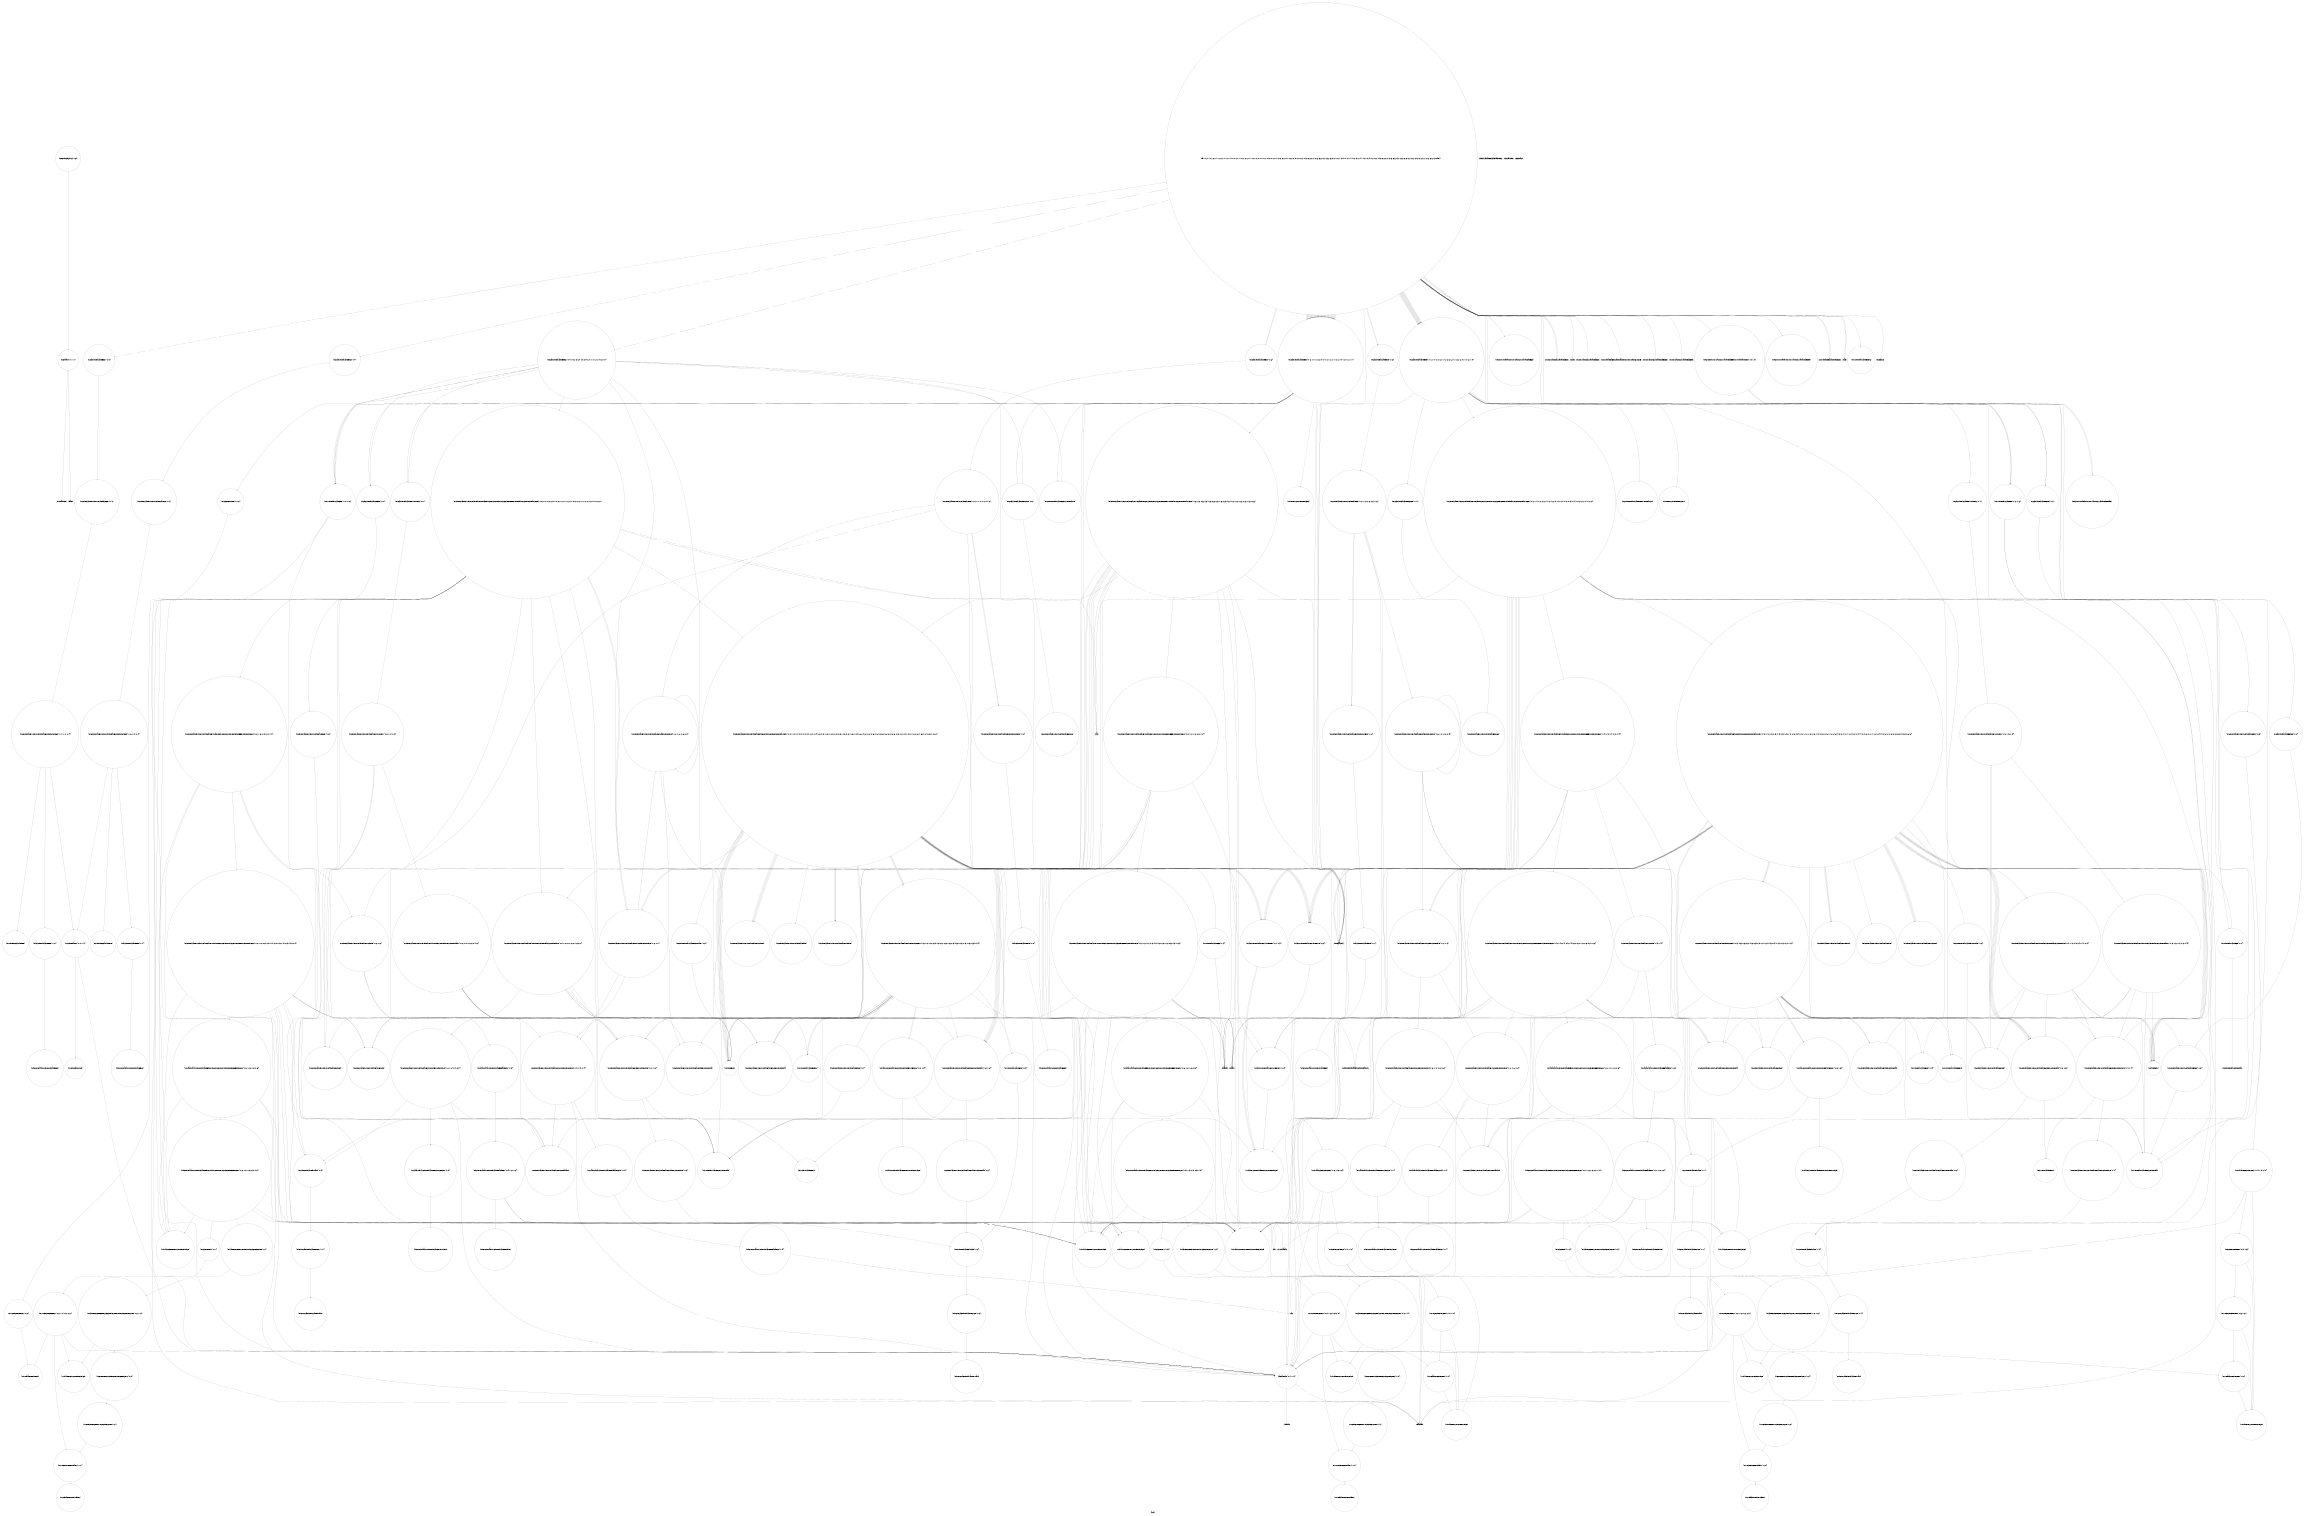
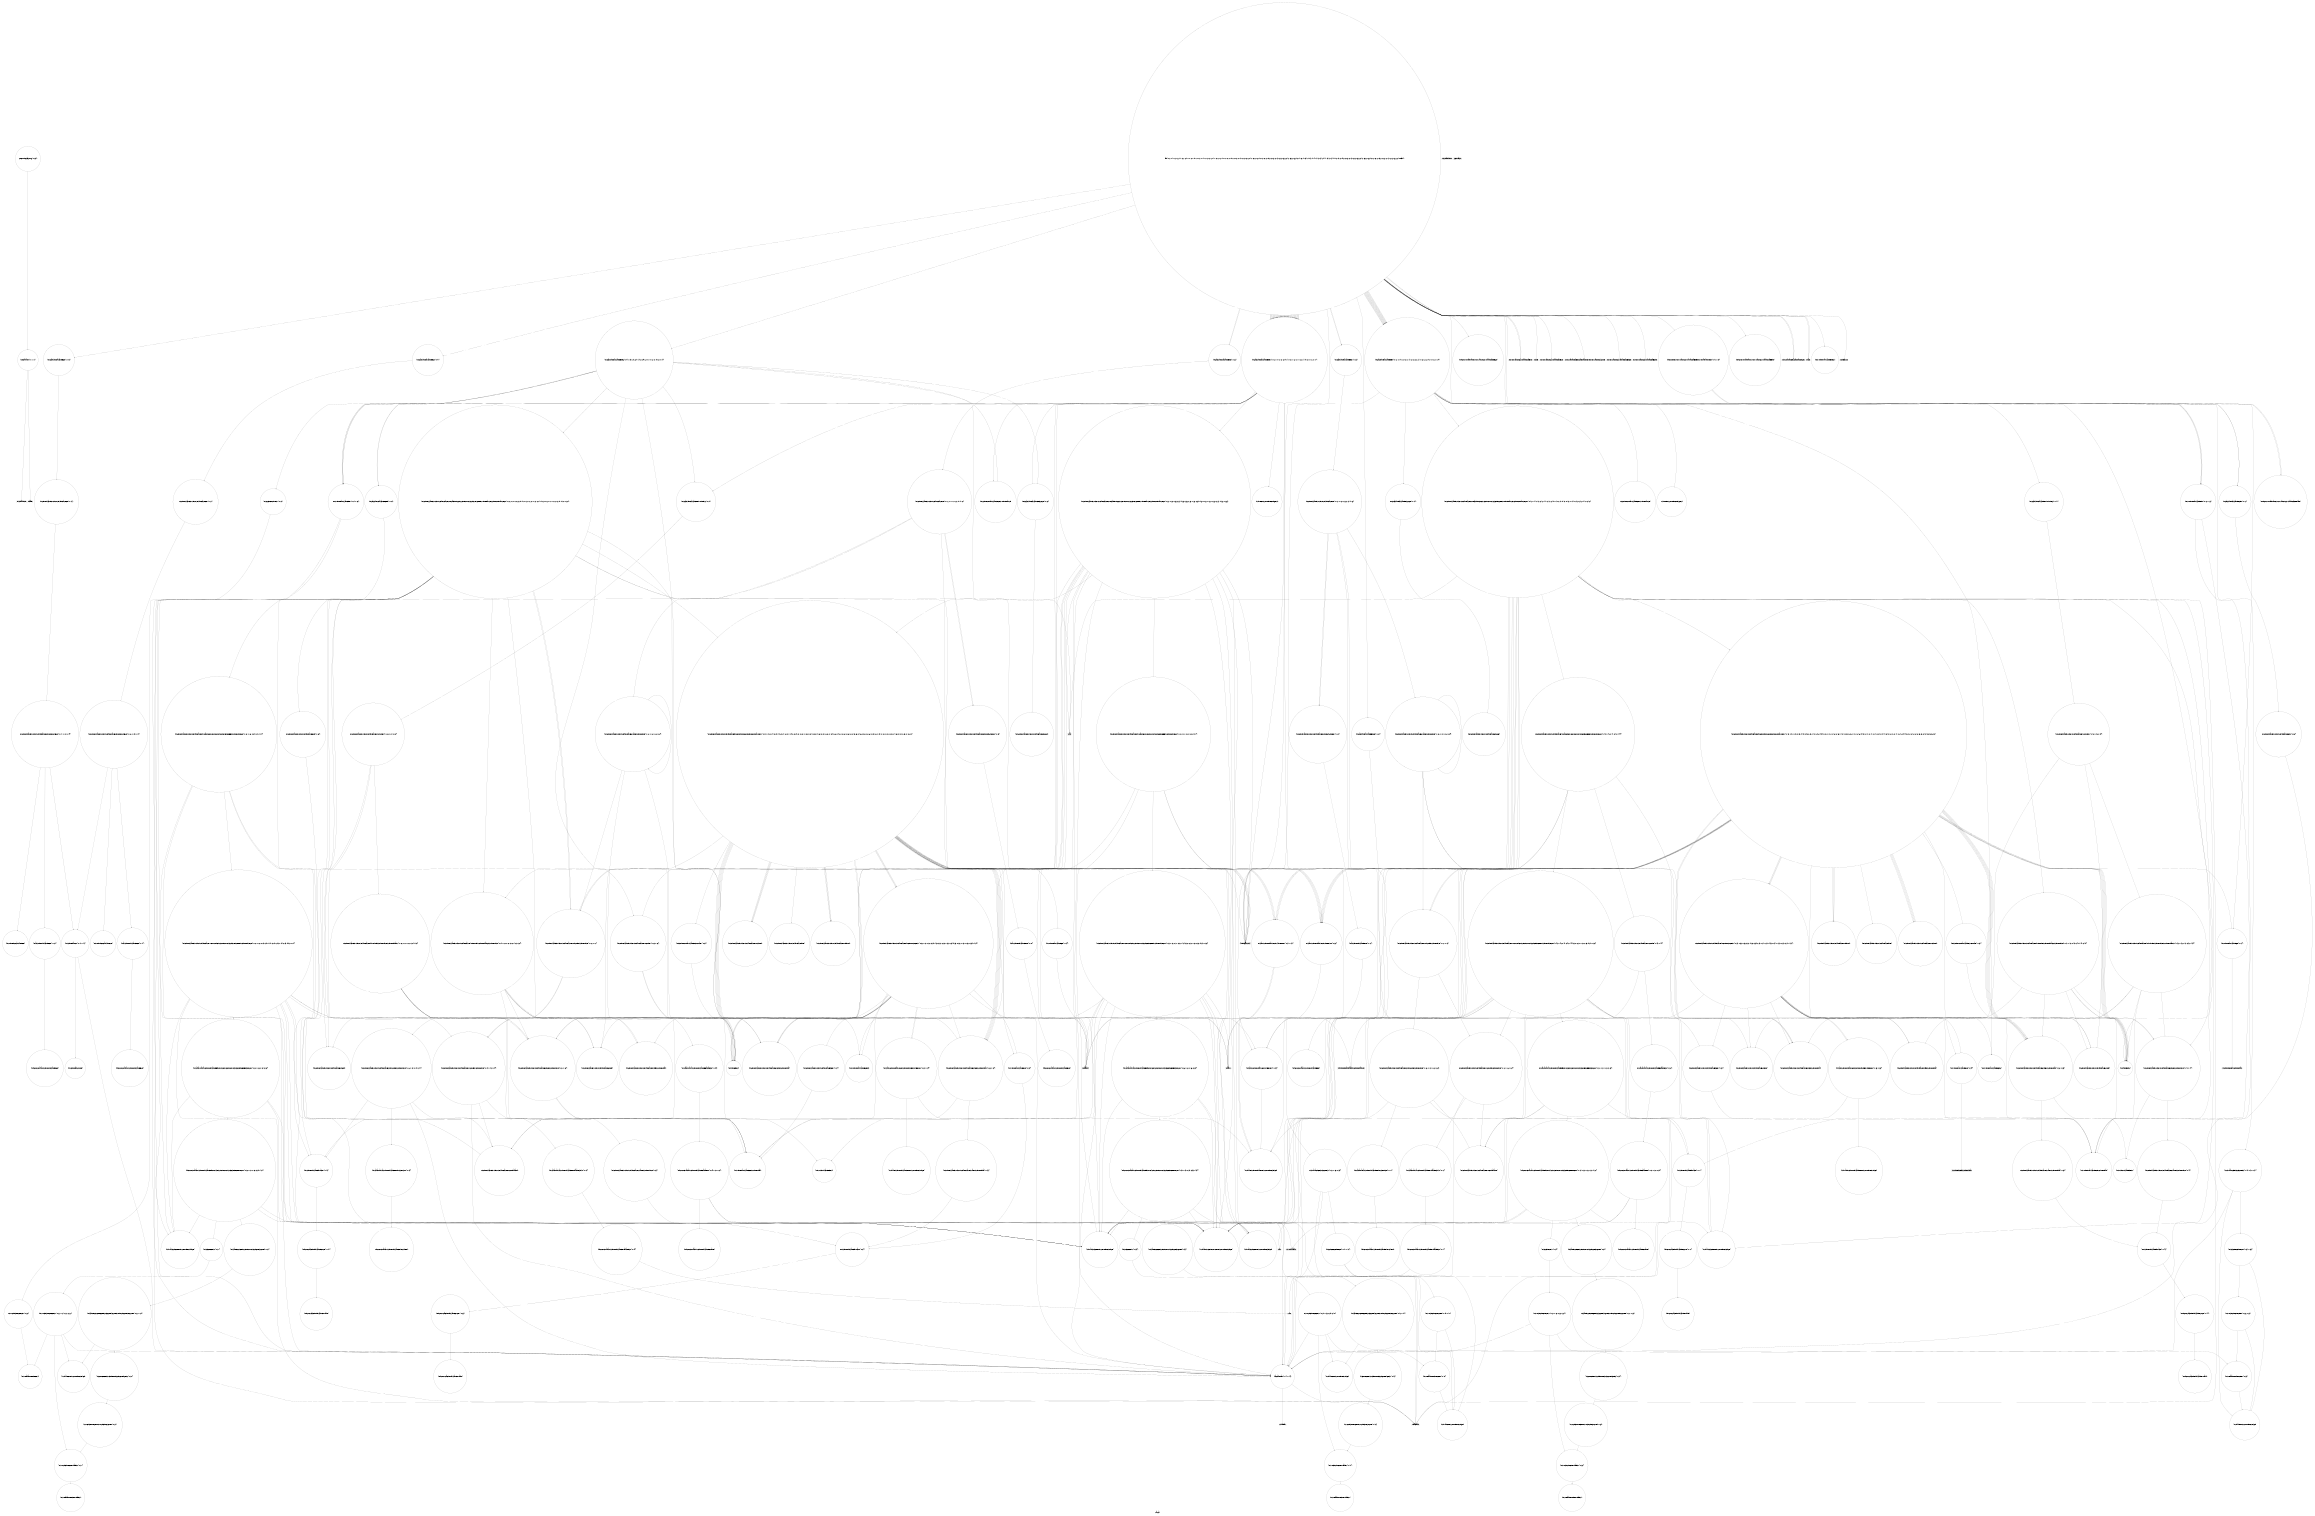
(1490, 159) -> none
none -> (1962, 1171)
(1752, 1376) -> none
